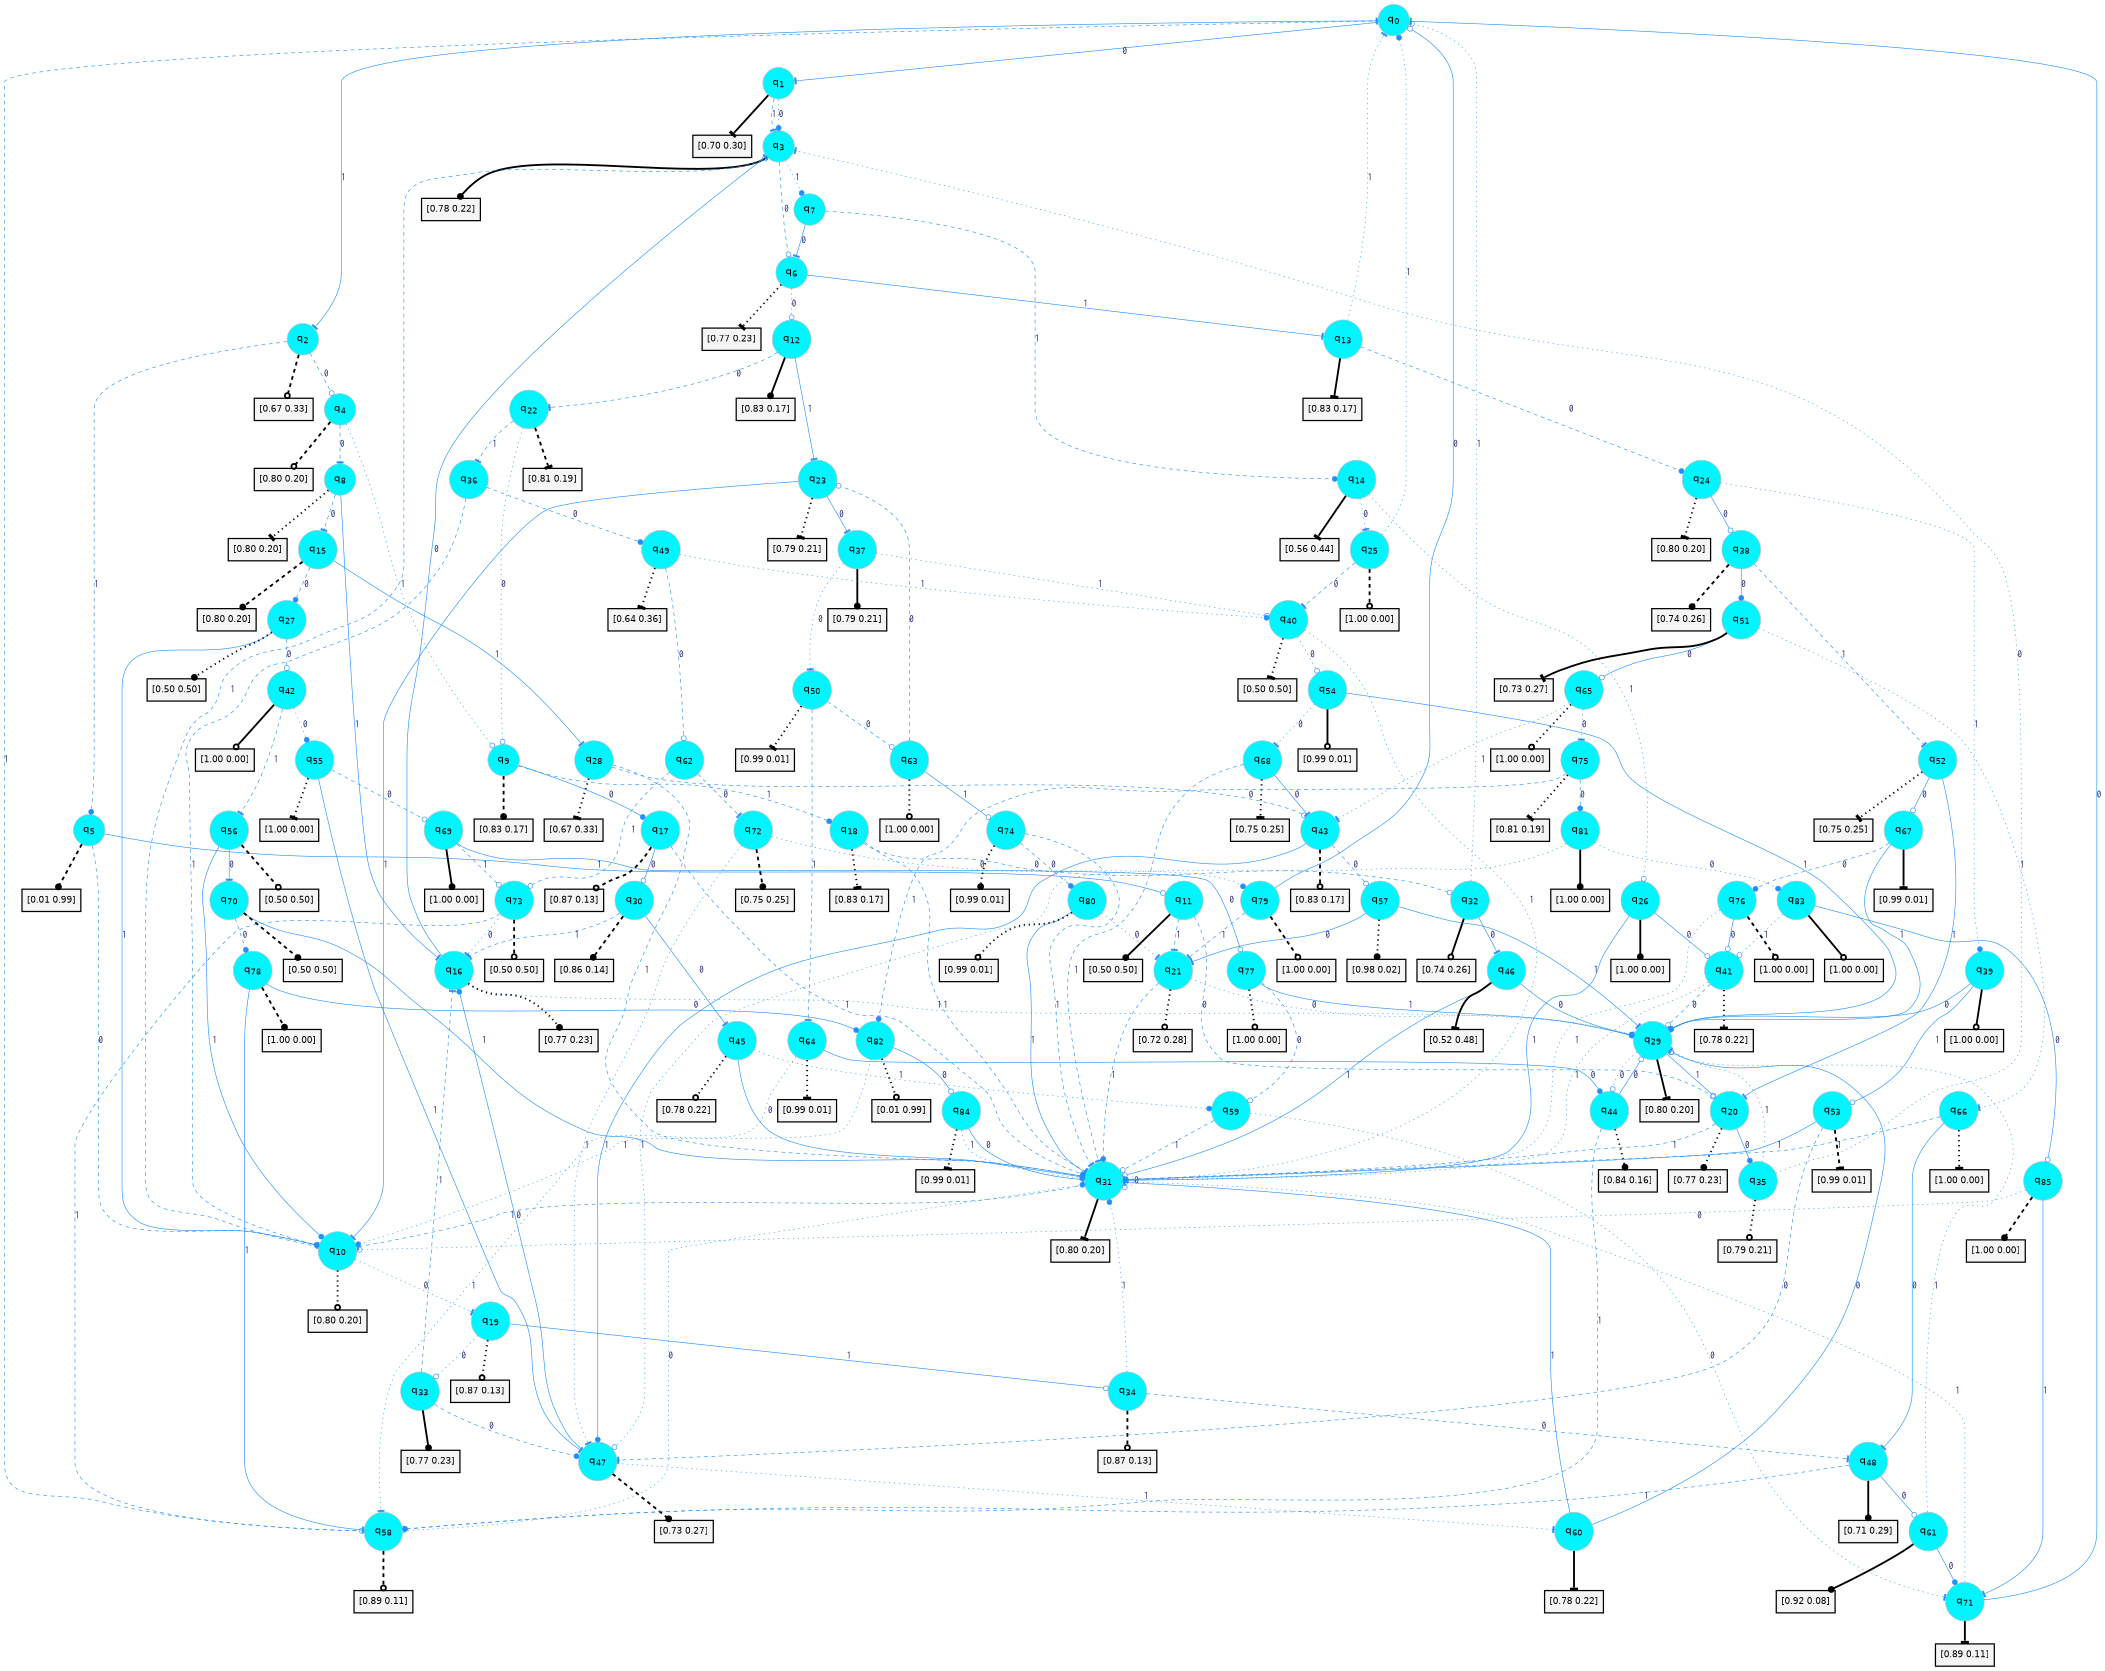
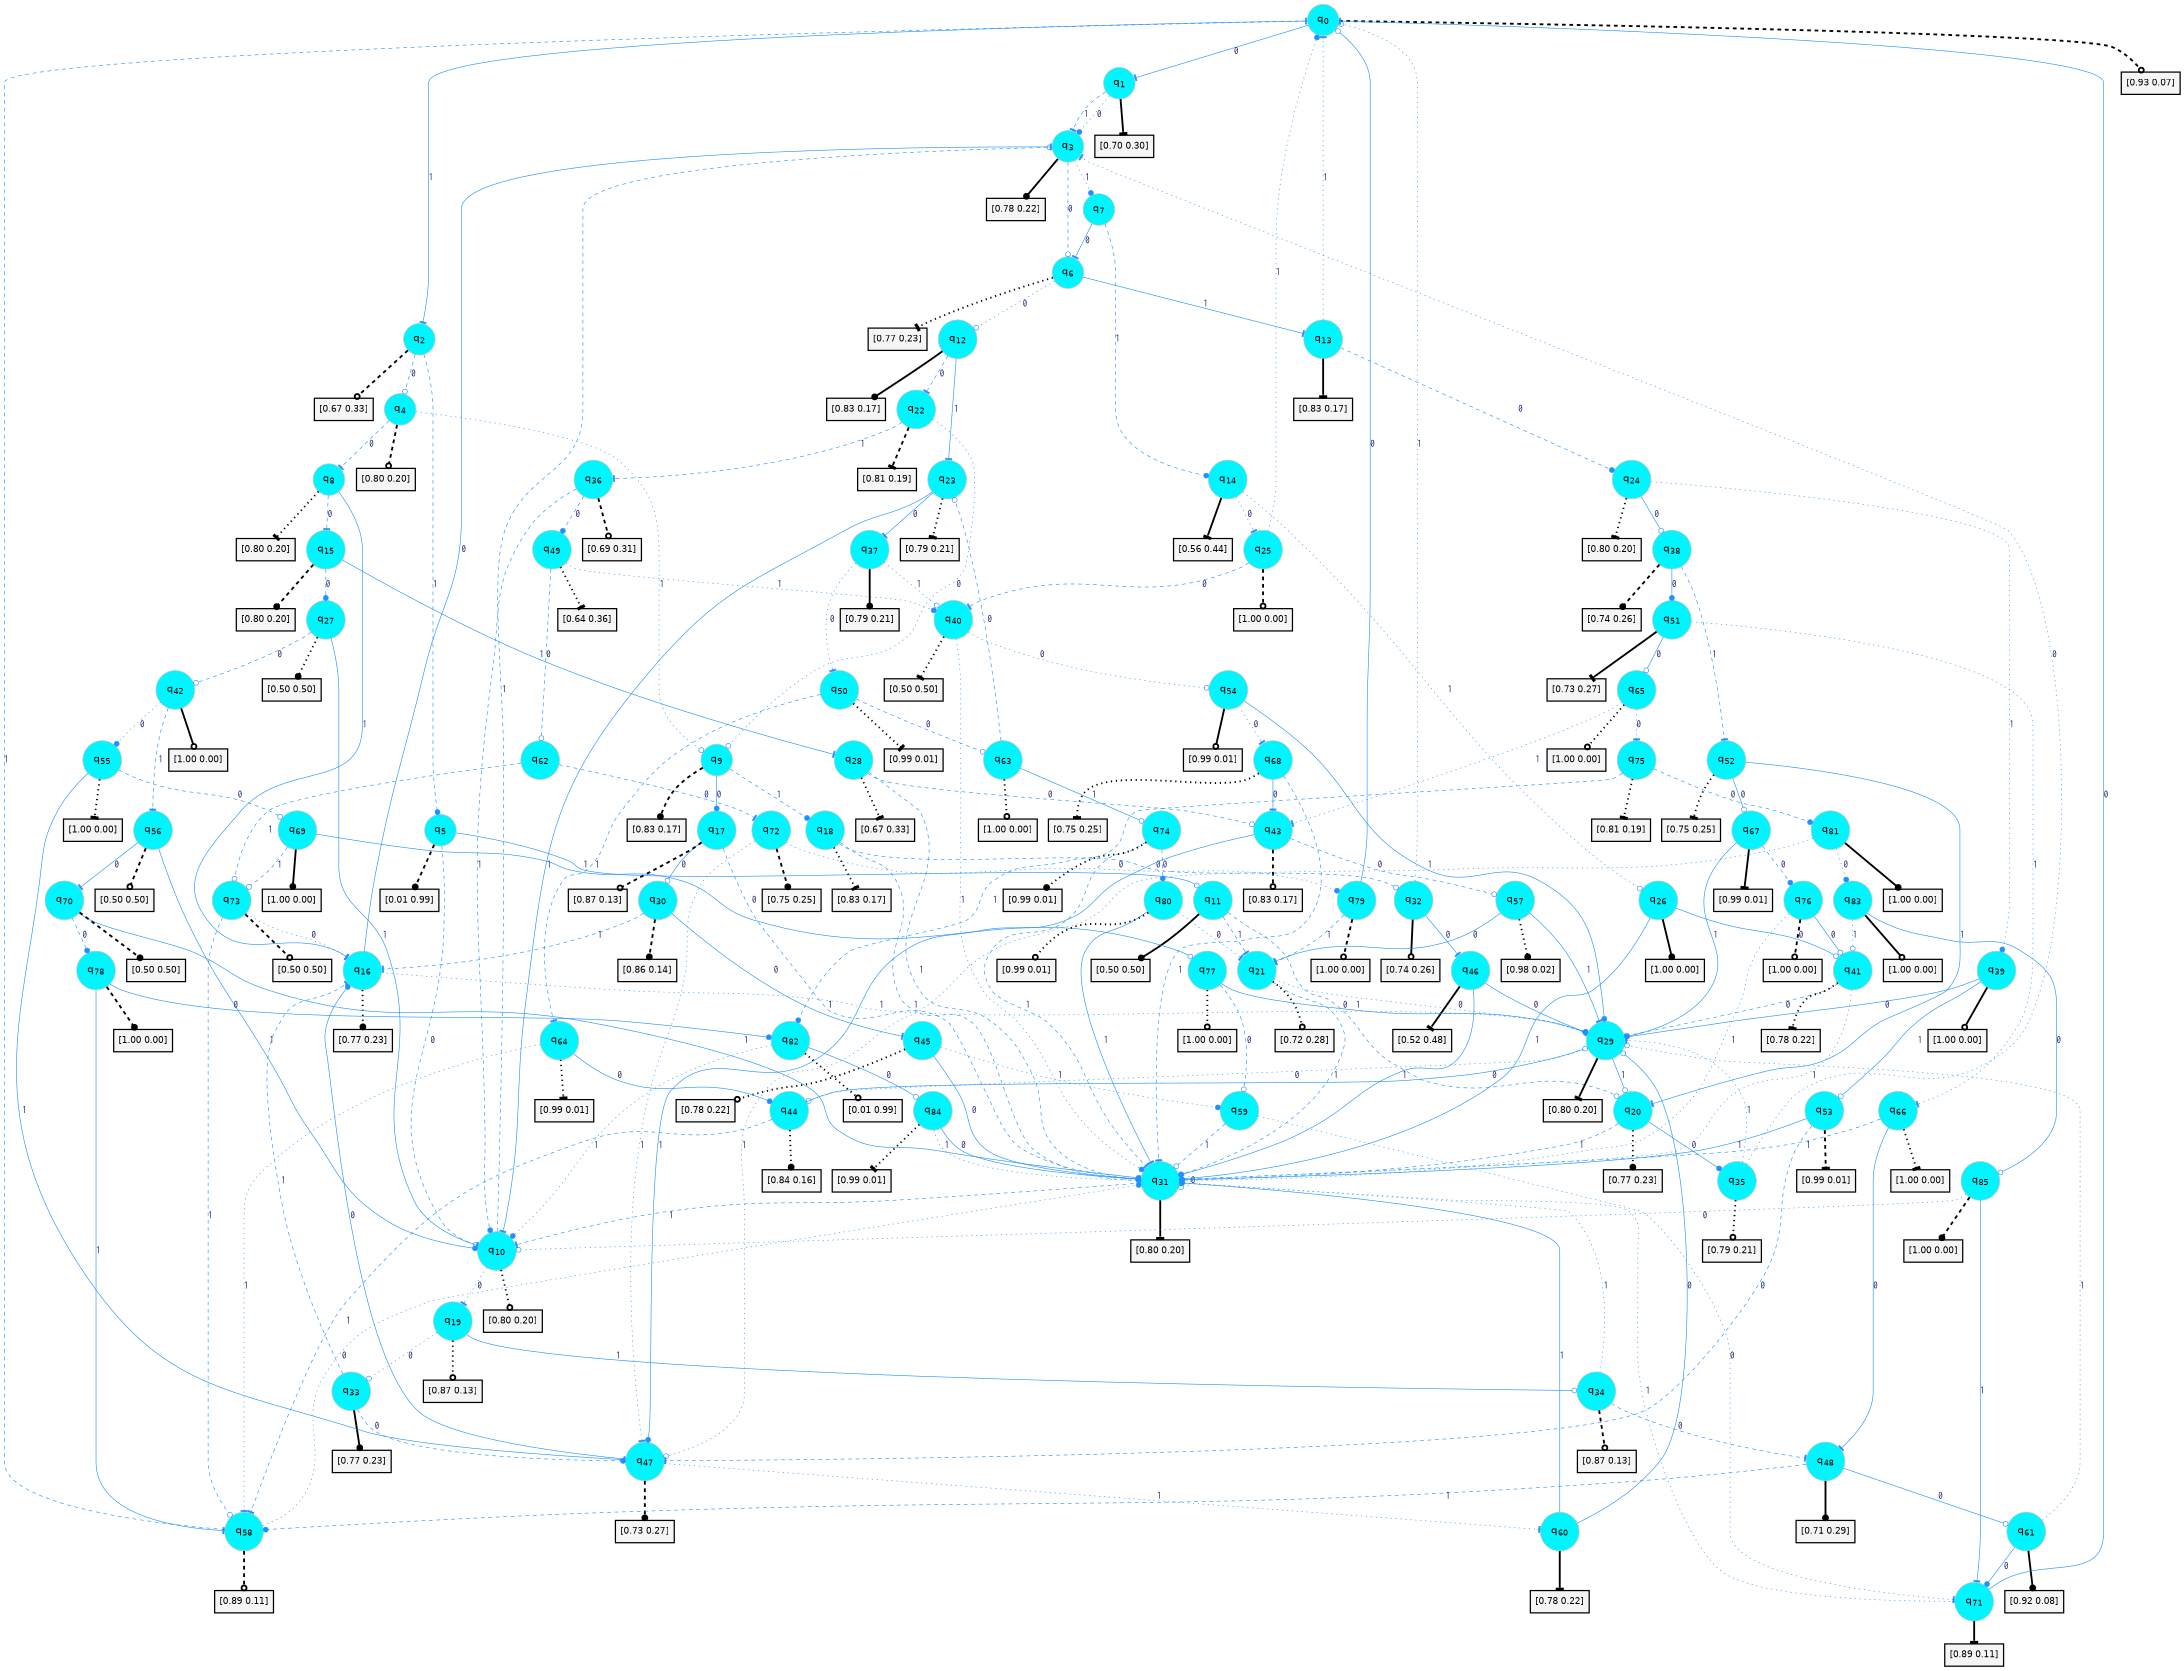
none -> (2151, 83)
none -> (612, 550)
